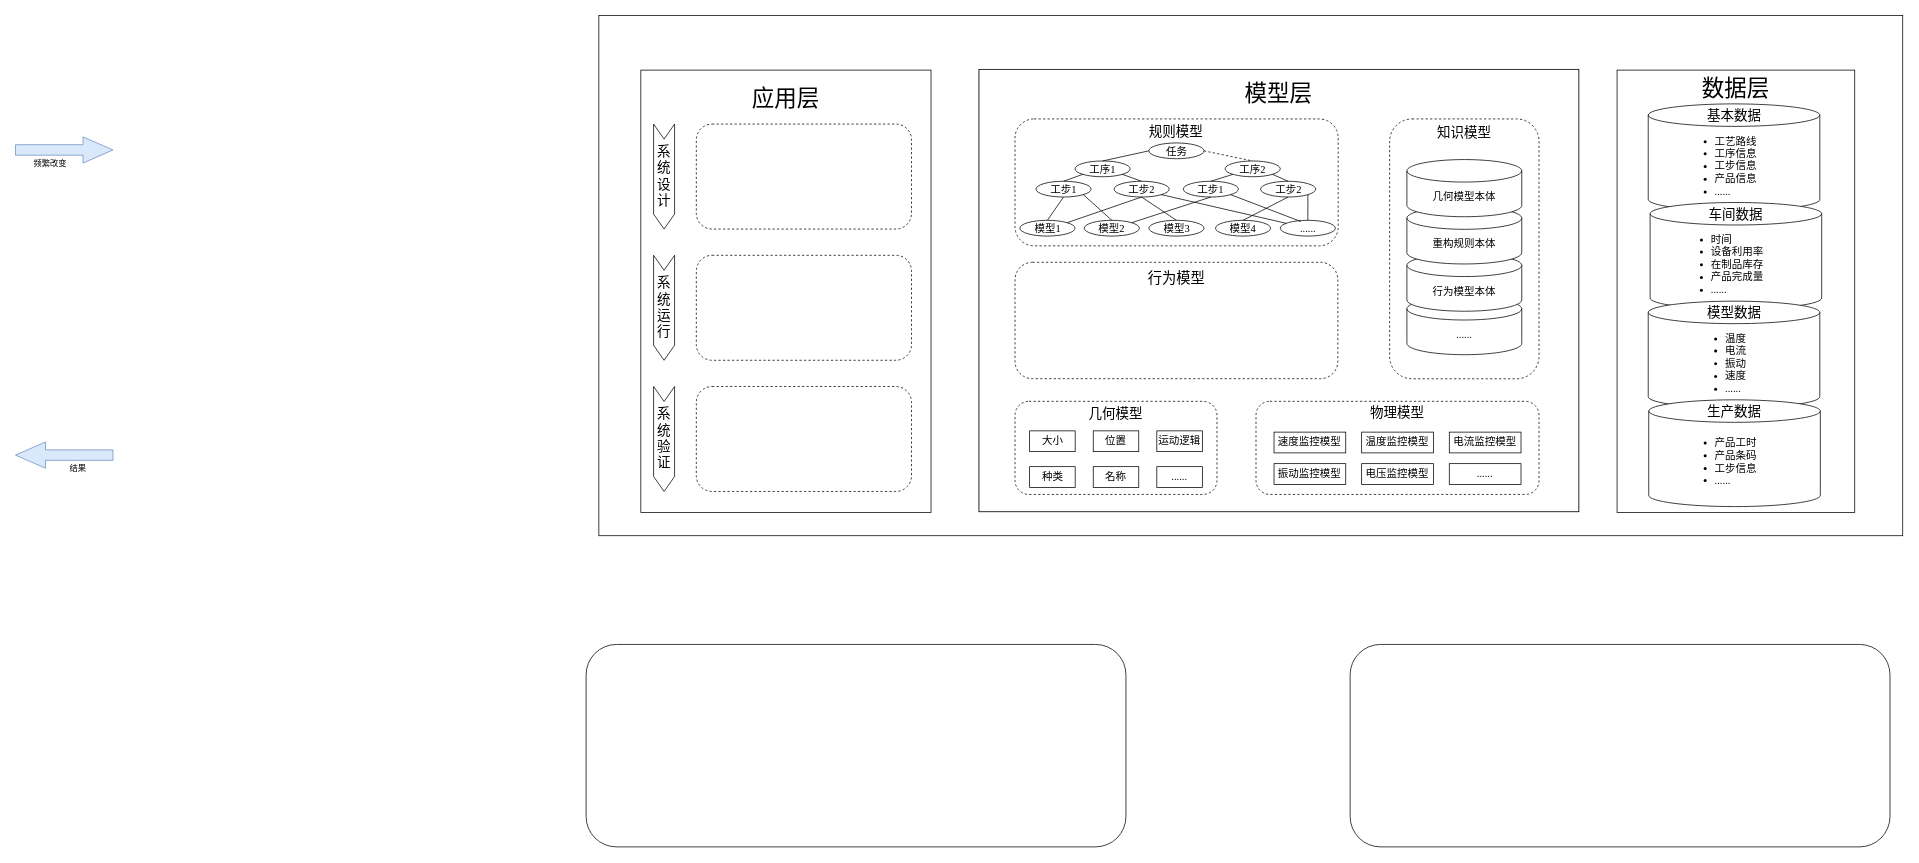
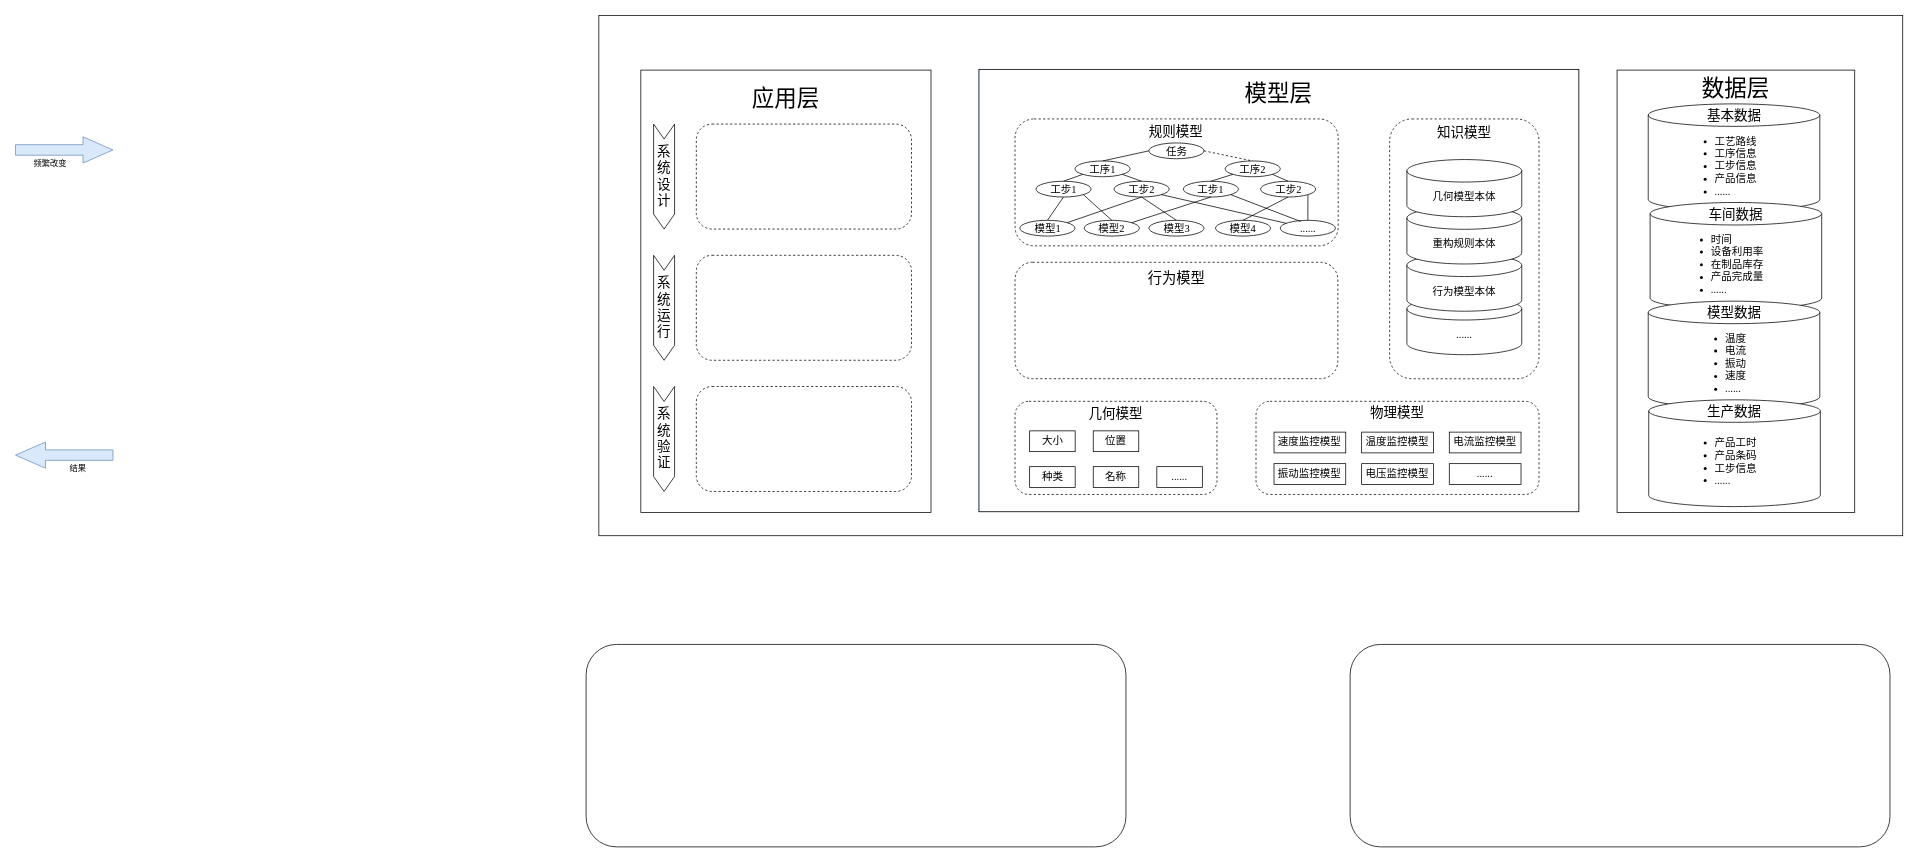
(1180, 441) -> none
